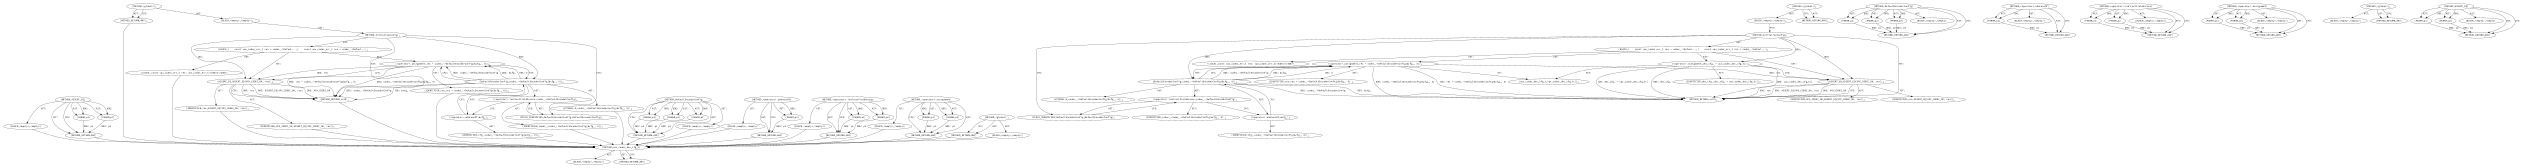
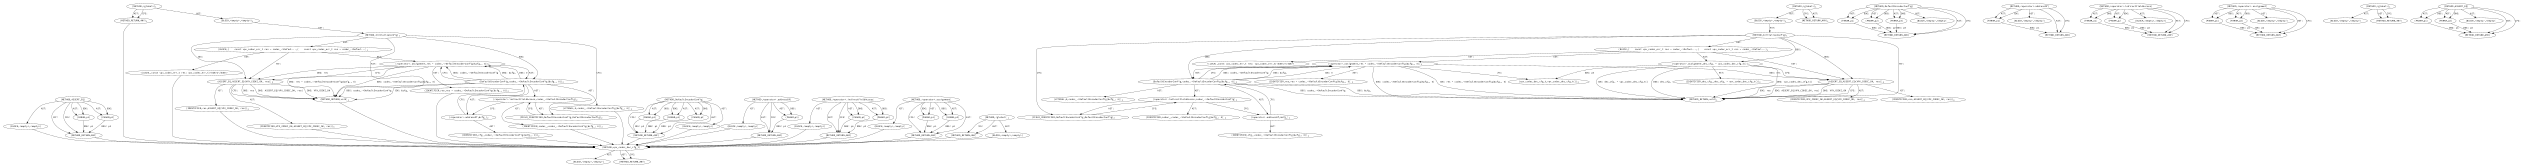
(1589, 73) -> (1589, 73)
